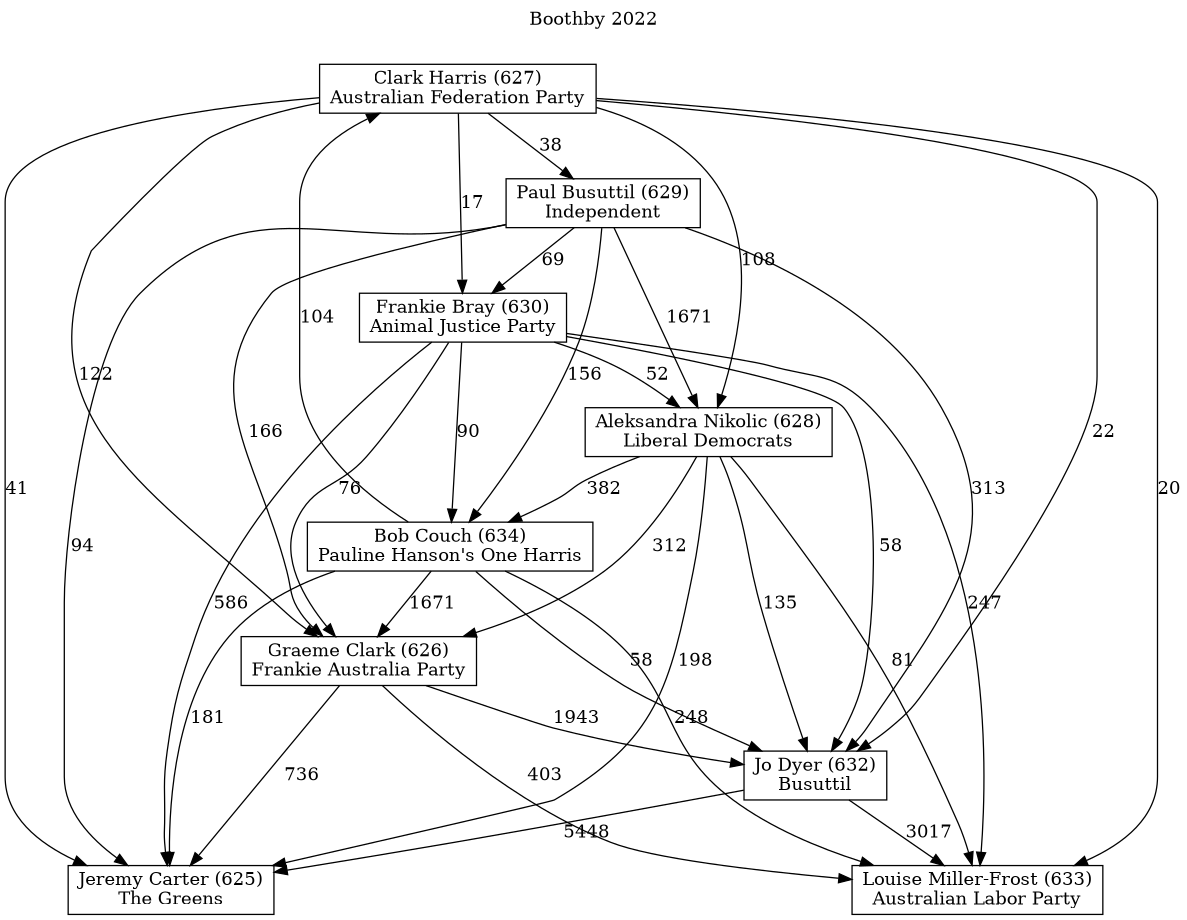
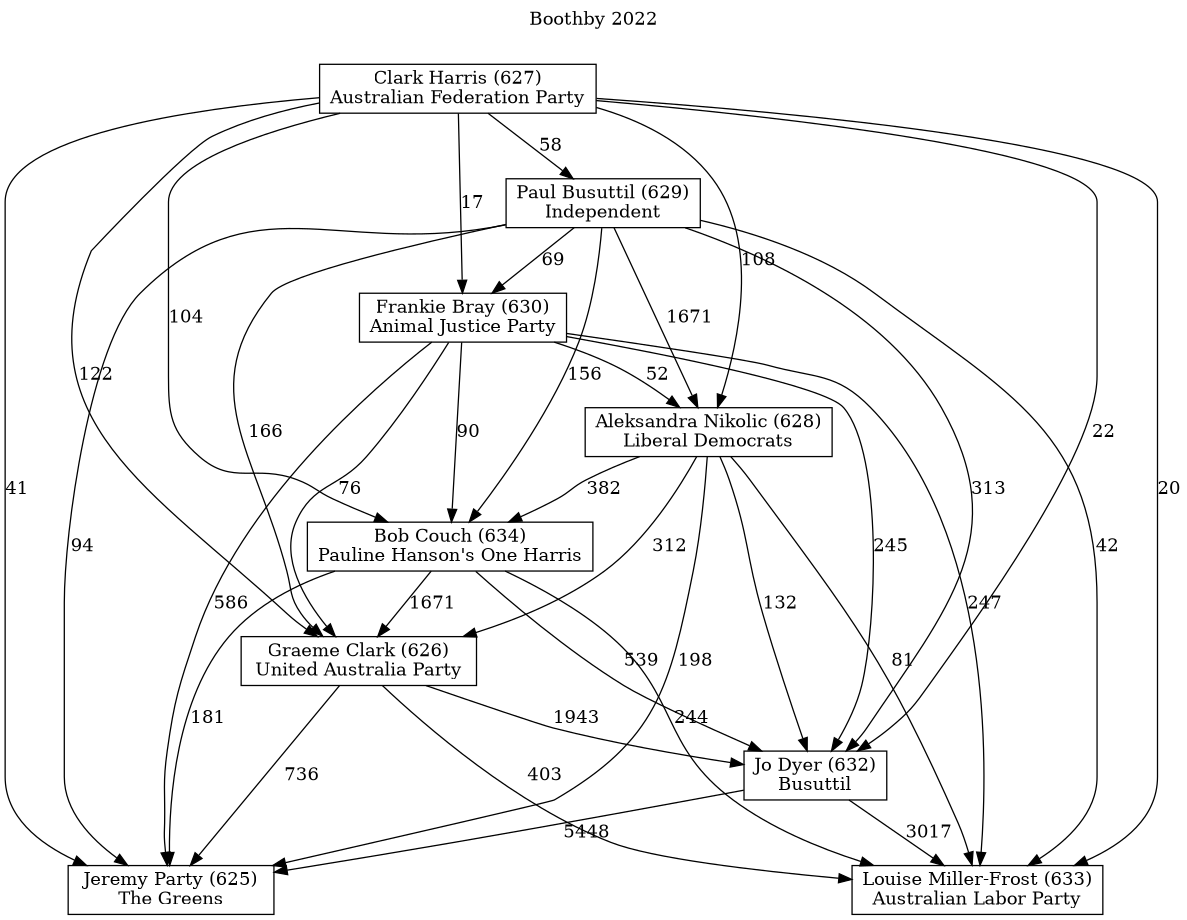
(551, 146) -> (551, 146)
(300, 327) -> (168, 328)
none -> (1059, 453)
(891, 547) -> (891, 547)
(781, 604) -> (781, 604)
(359, 661) -> (359, 661)
(642, 661) -> (642, 661)
(692, 718) -> (692, 718)
(171, 890) -> (171, 890)
